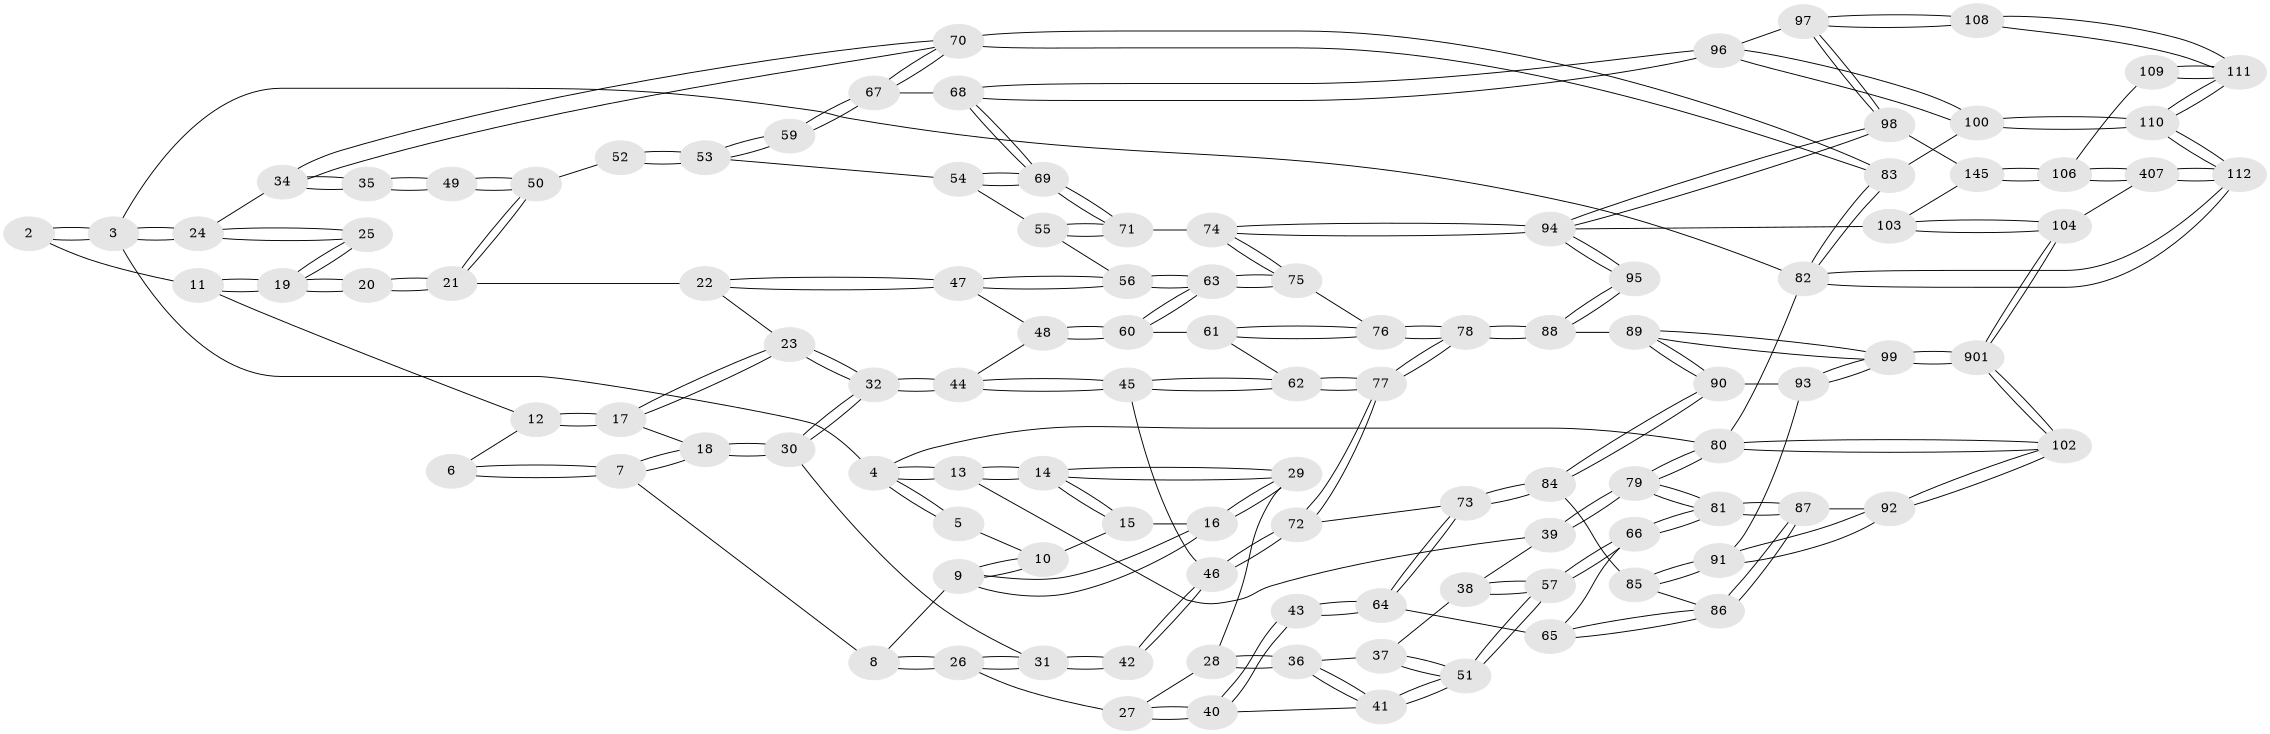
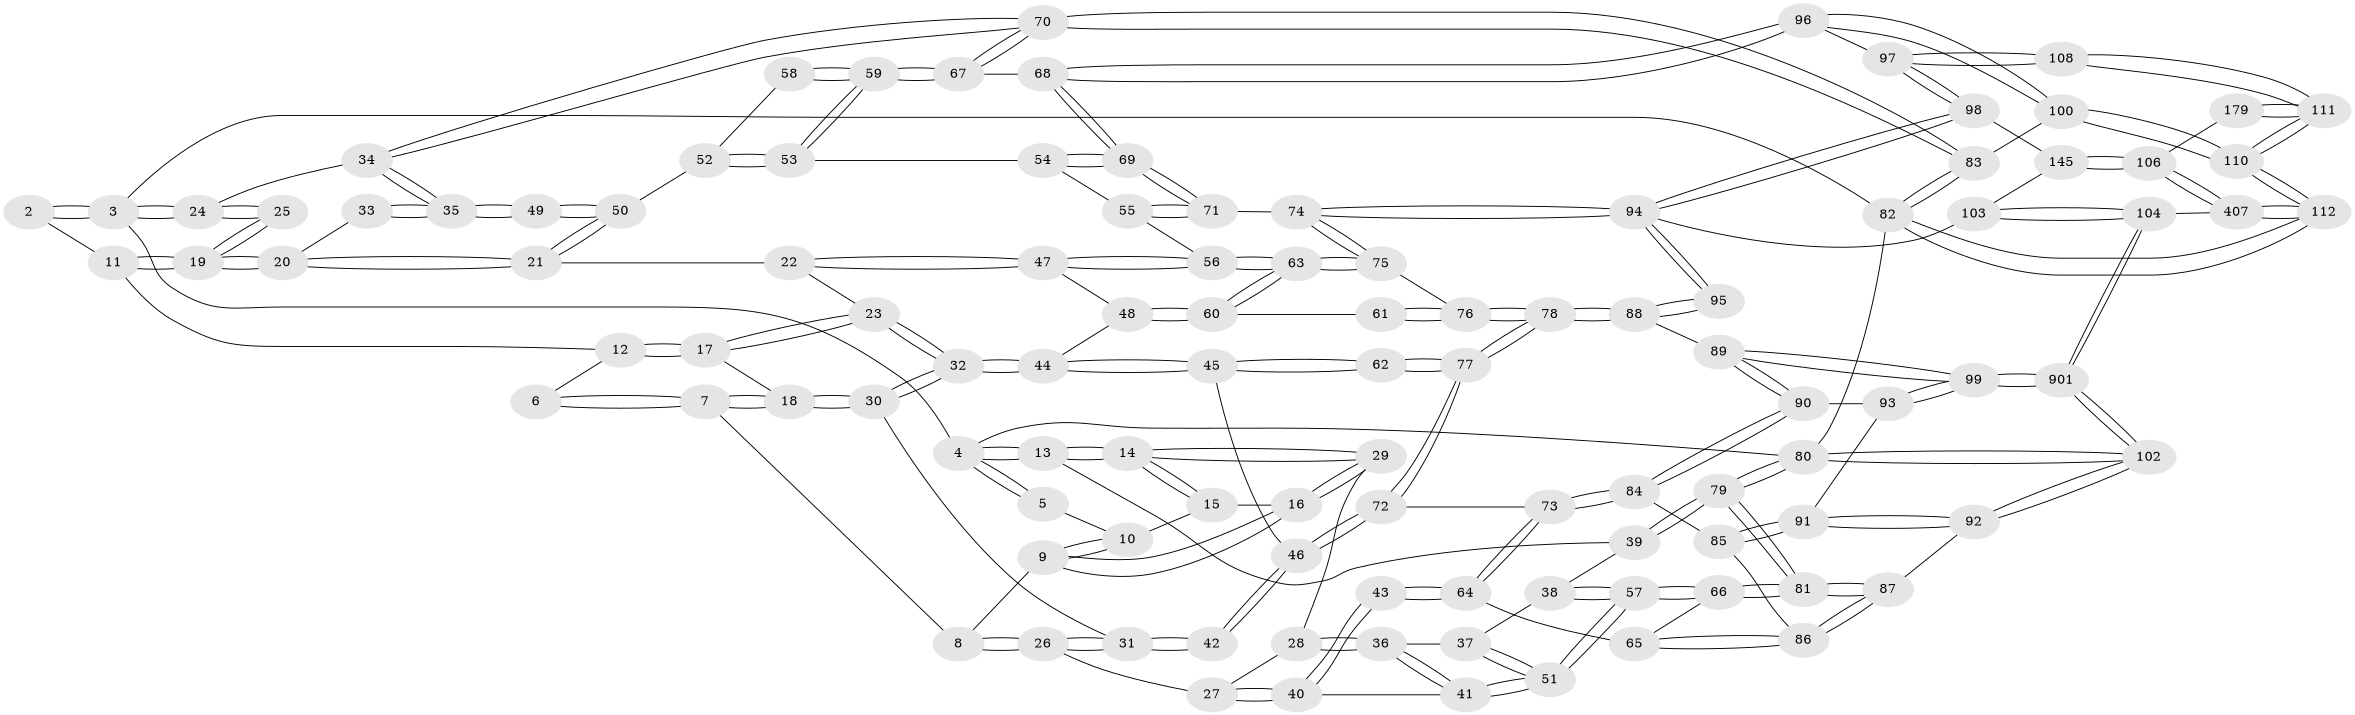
(2152, 72) -> (2237, 111)
none -> (790, 74)
none -> (367, 211)
(1254, 358) -> none
